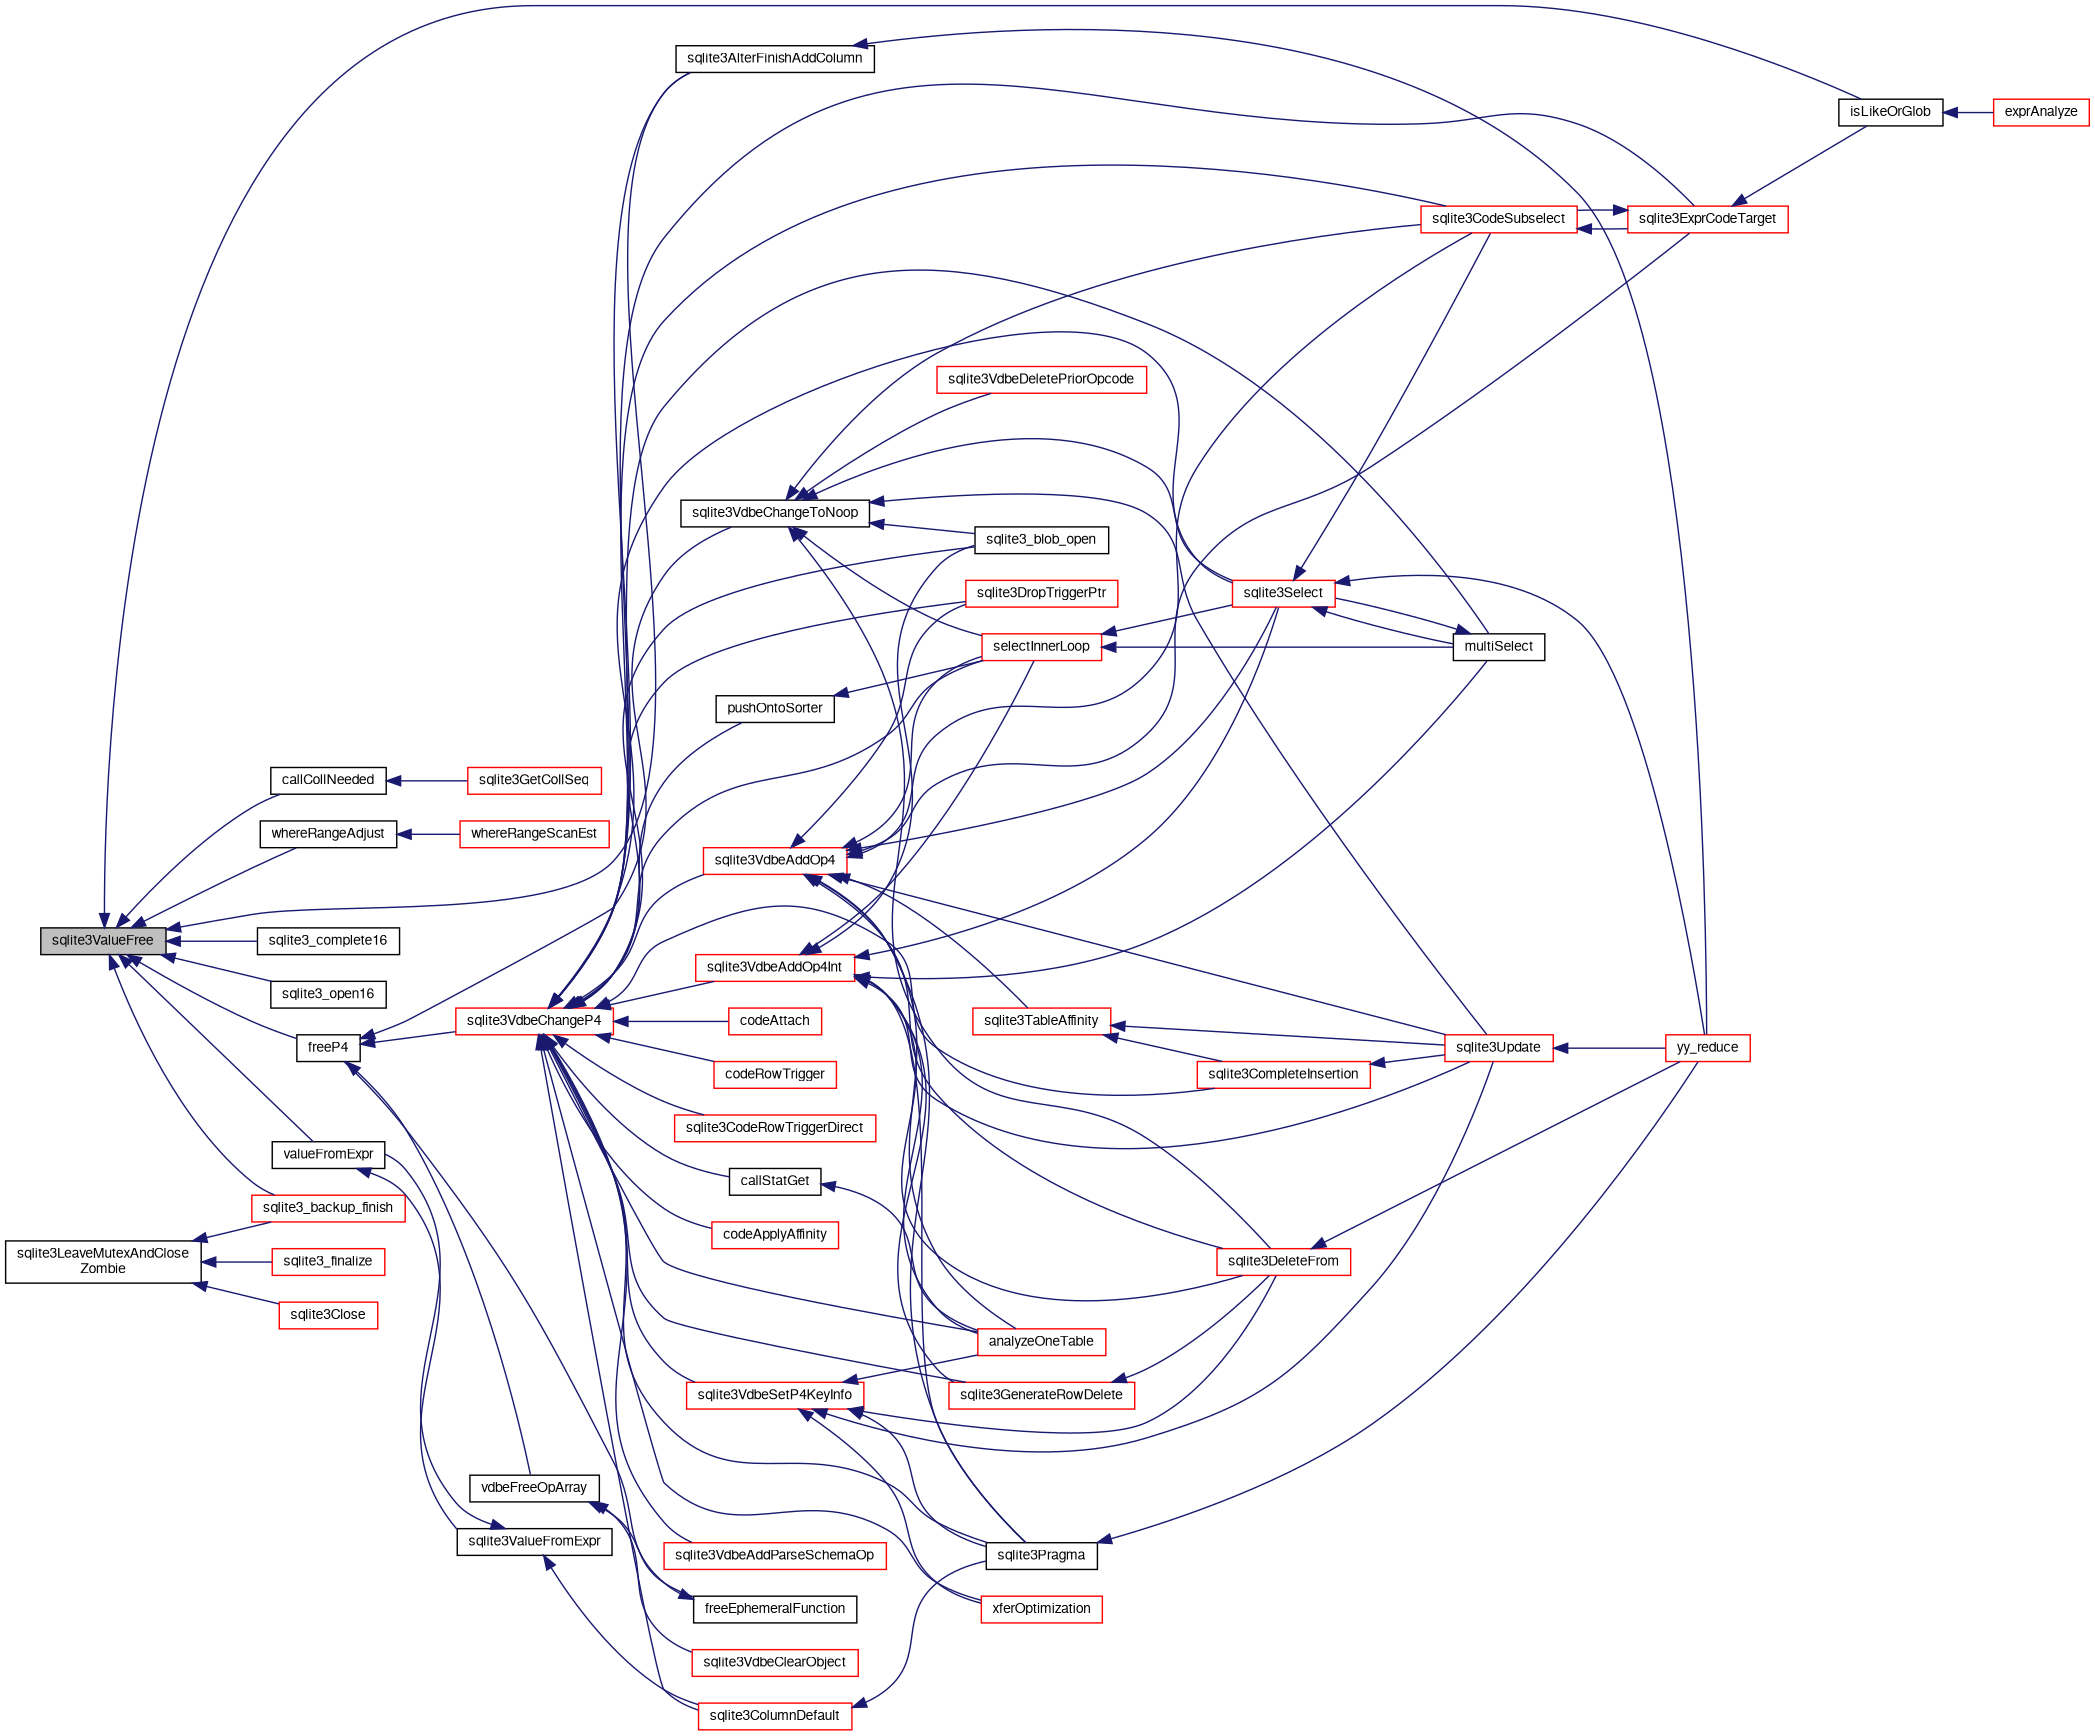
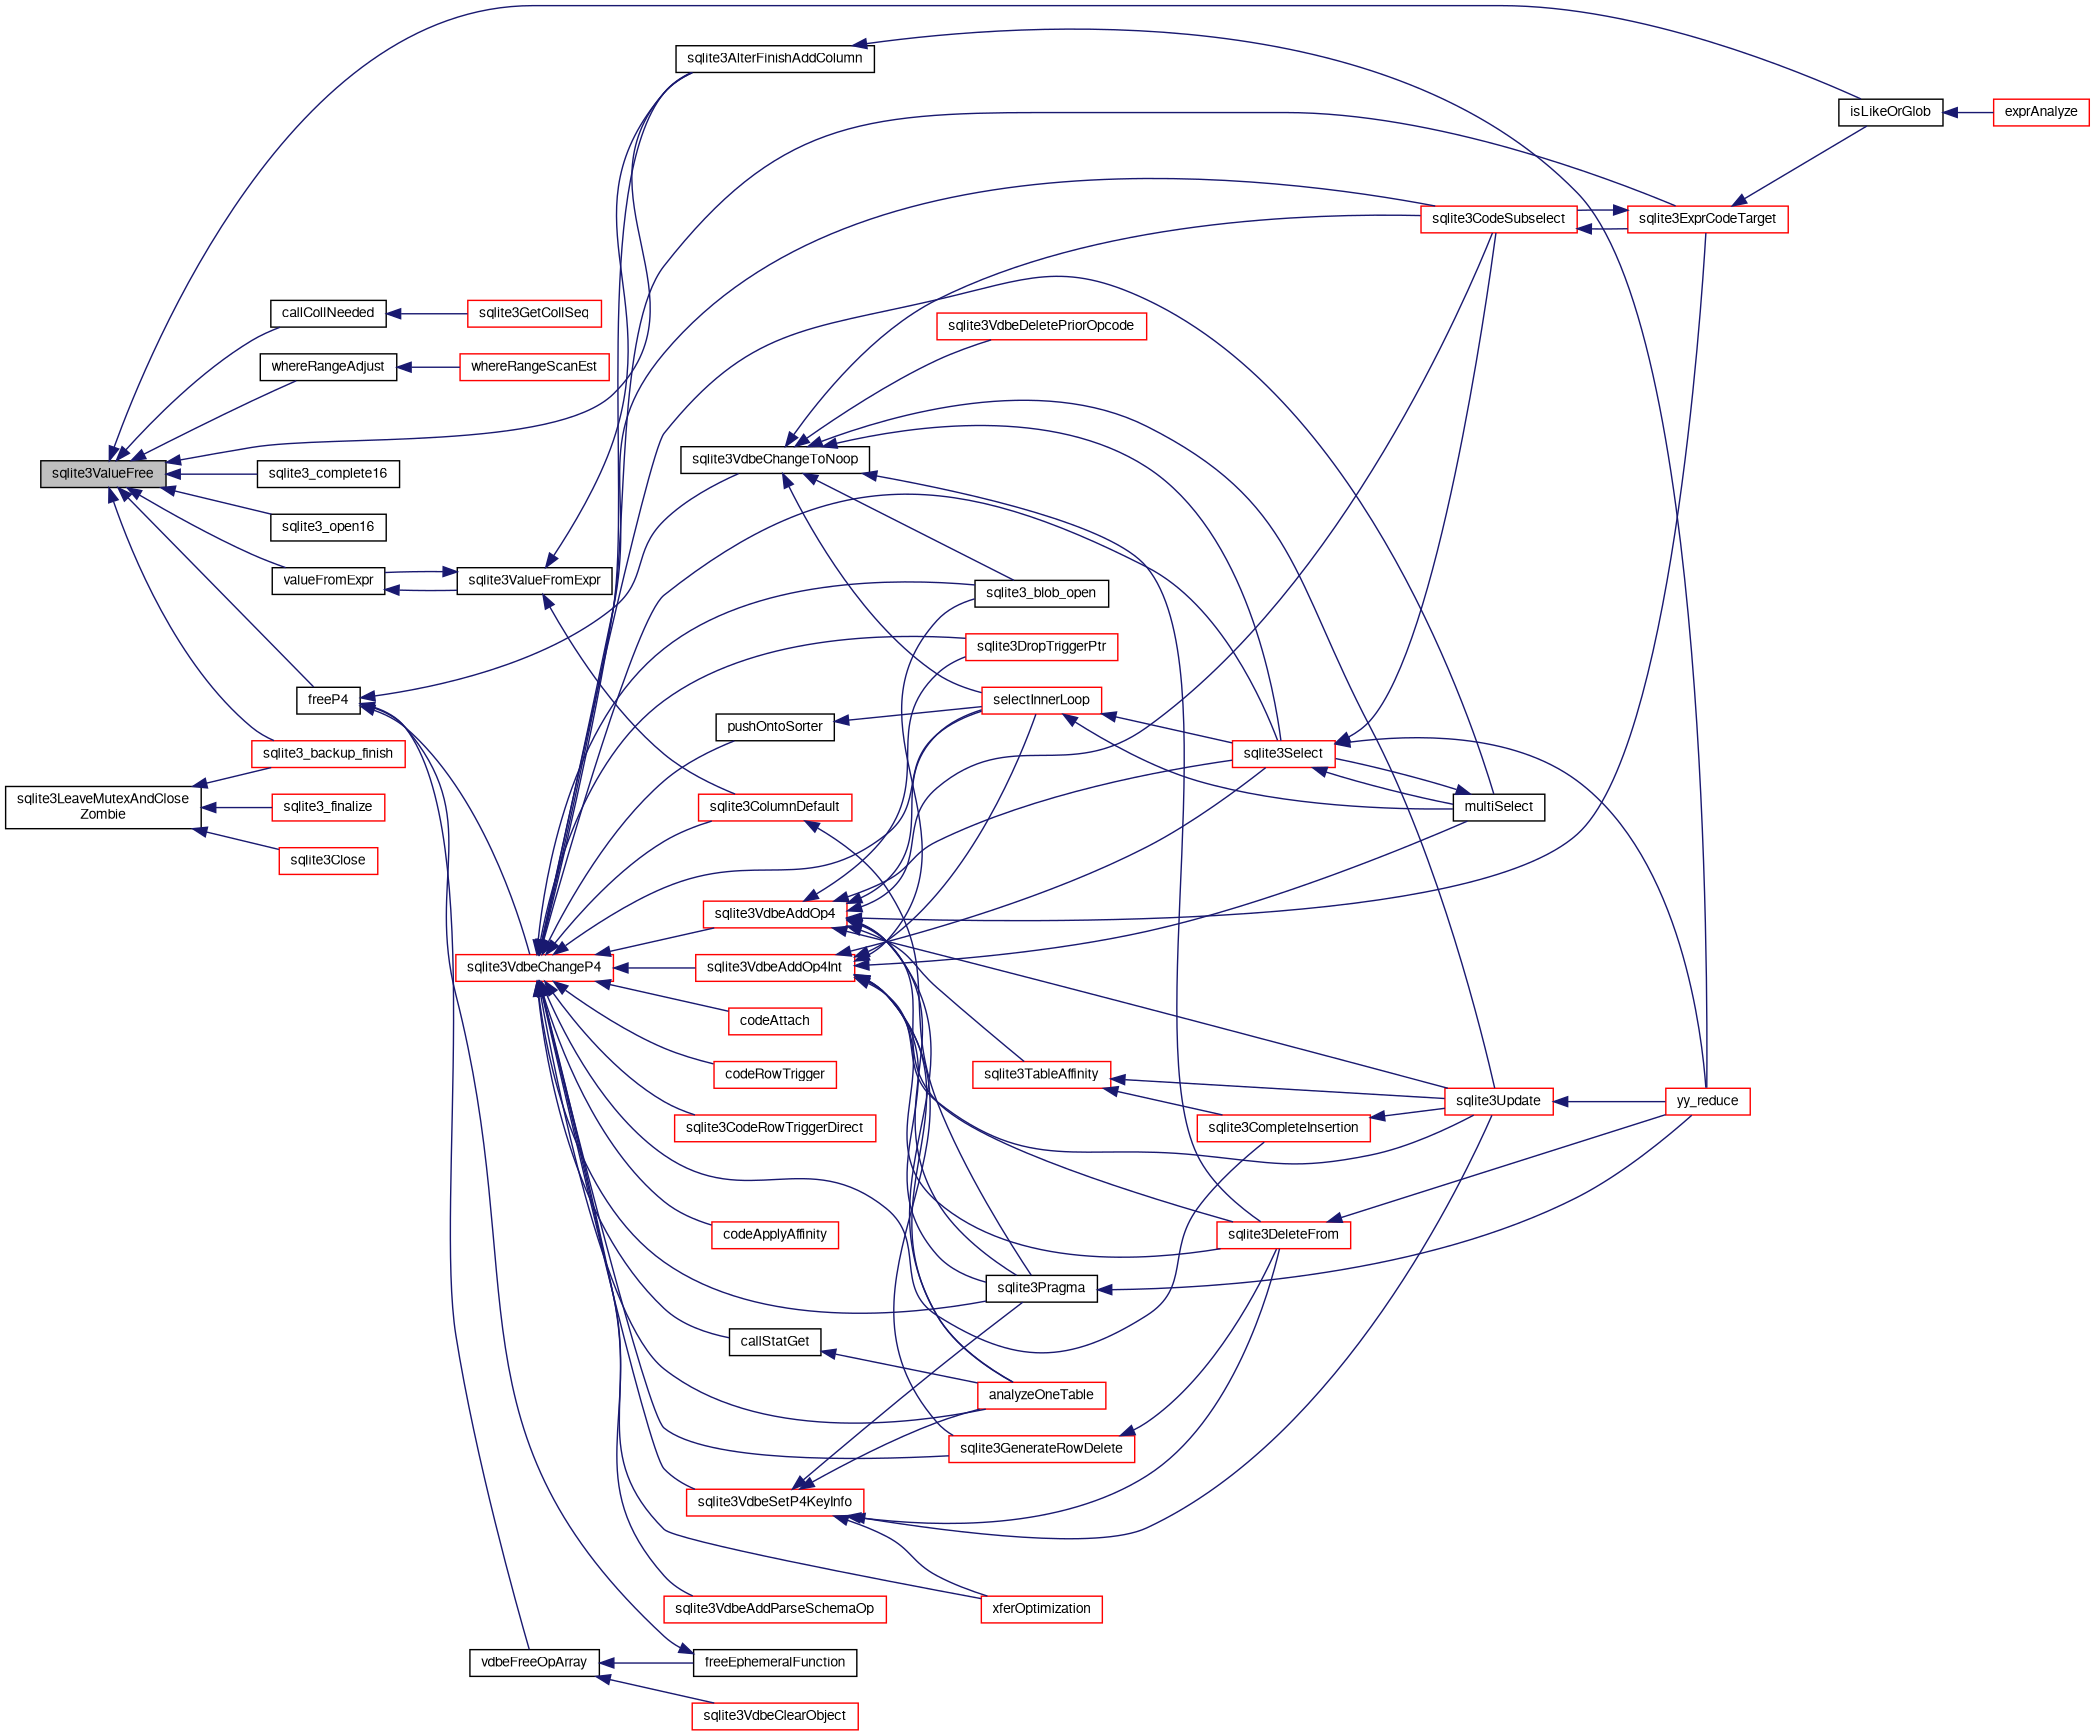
none -> (628, 335)
